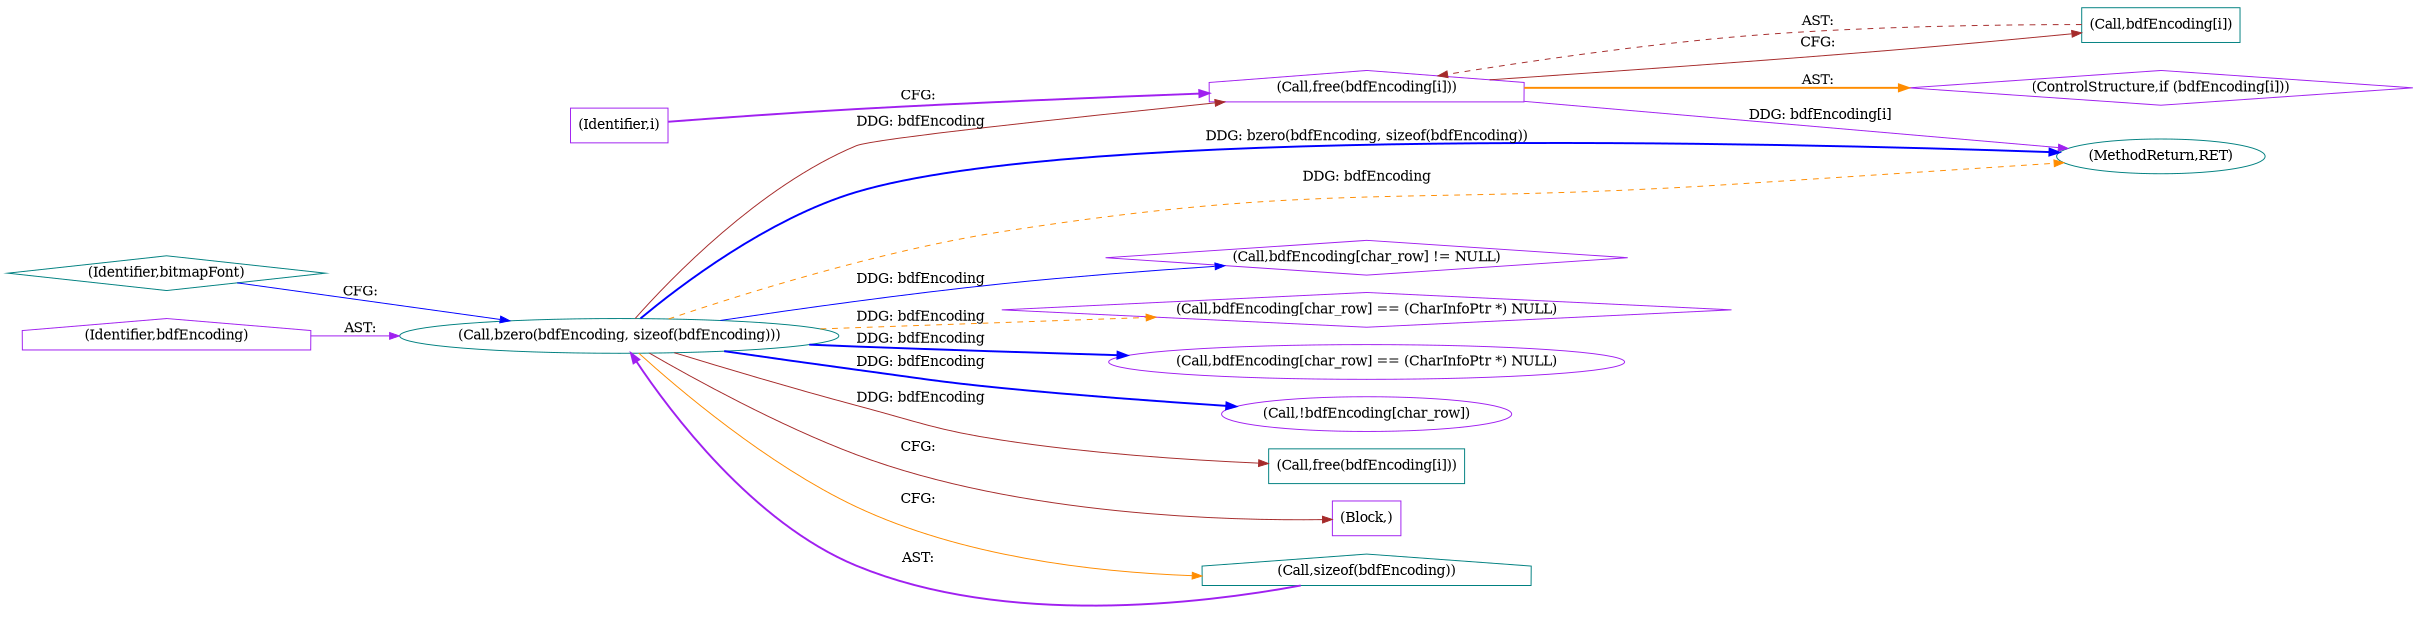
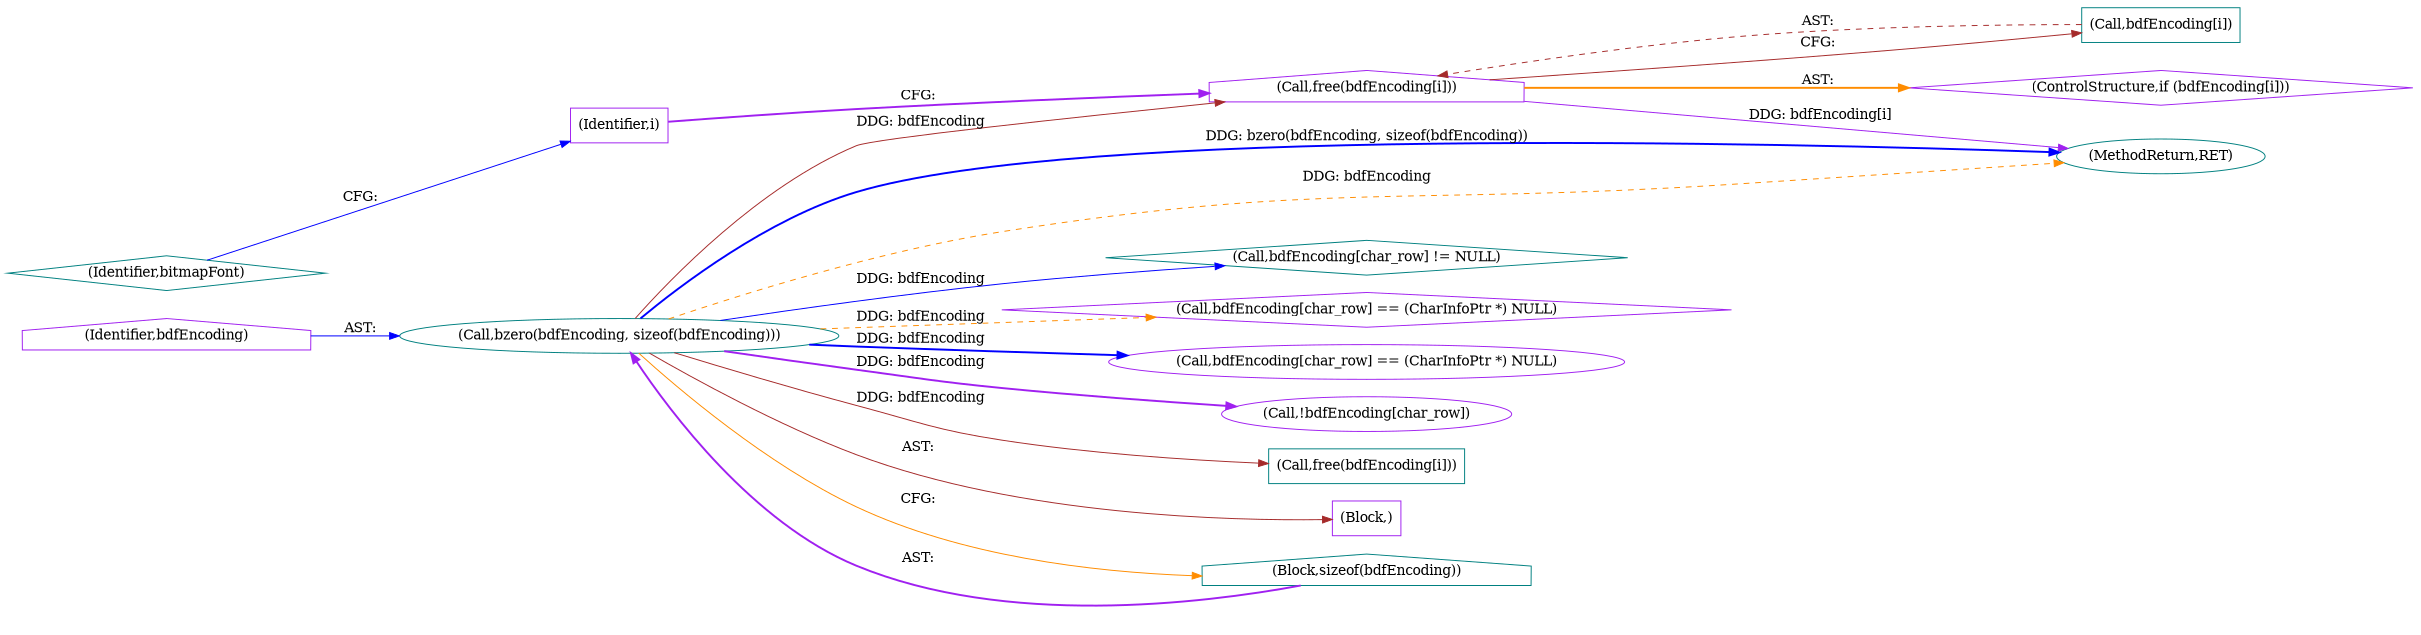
(1367, 258) -> (1367, 258)
(369, 301) -> (384, 202)
(350, 336) -> (350, 336)
(974, 385) -> (974, 385)
(920, 447) -> (920, 447)
(1367, 571) -> (1367, 571)
